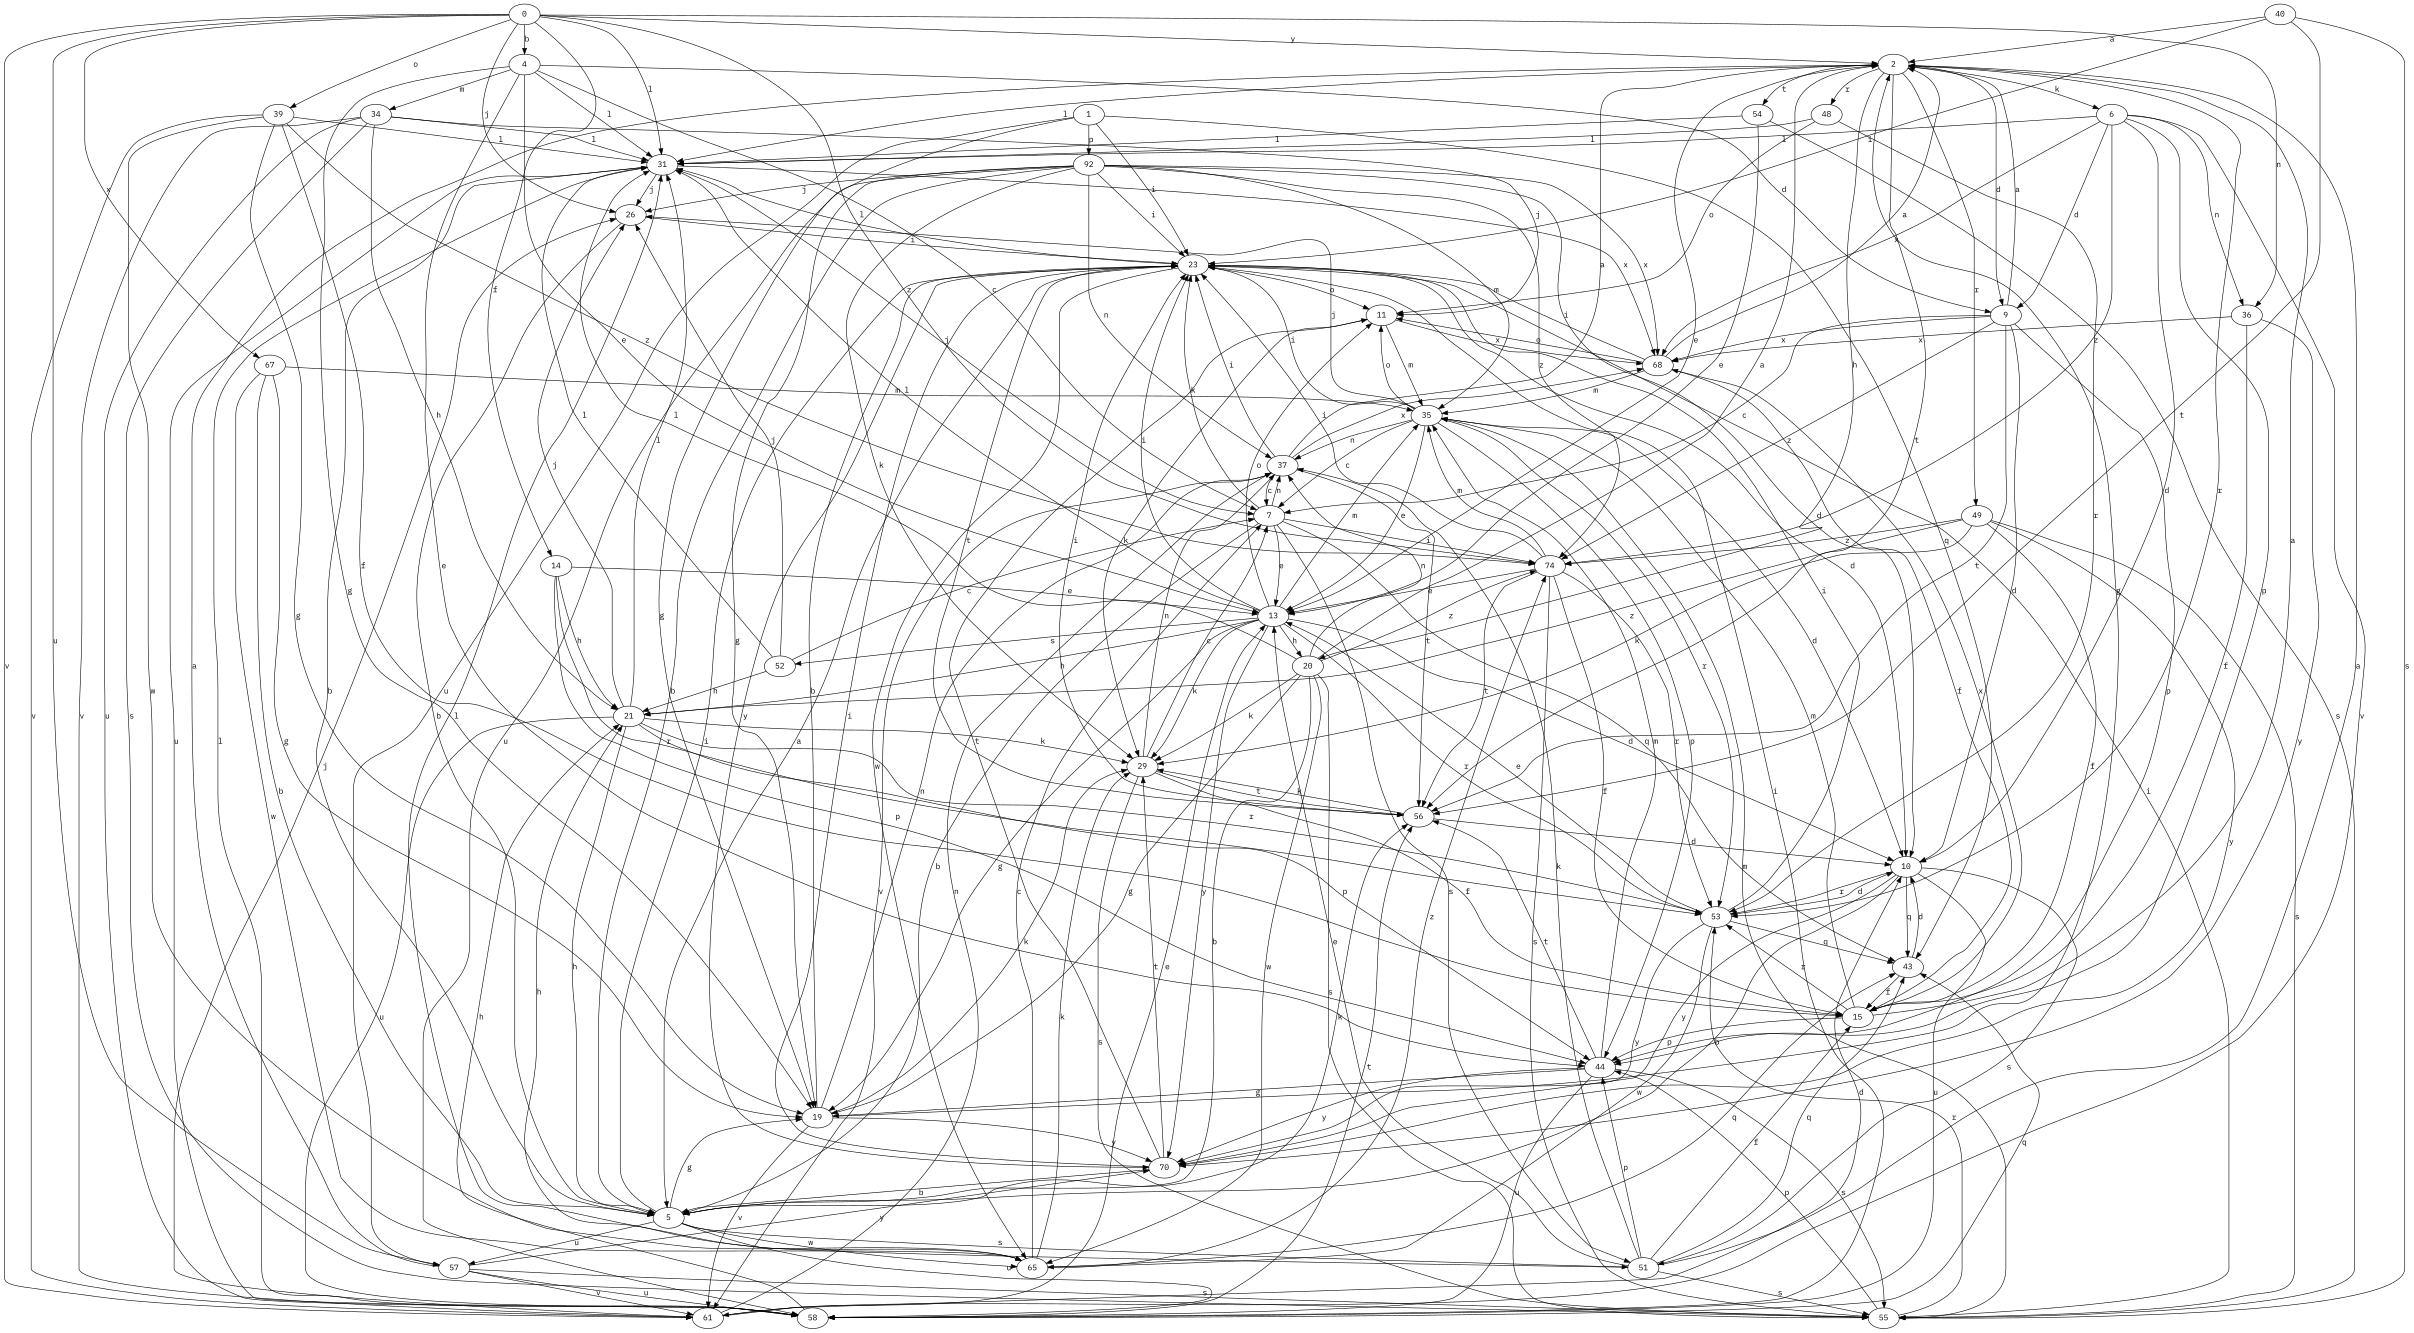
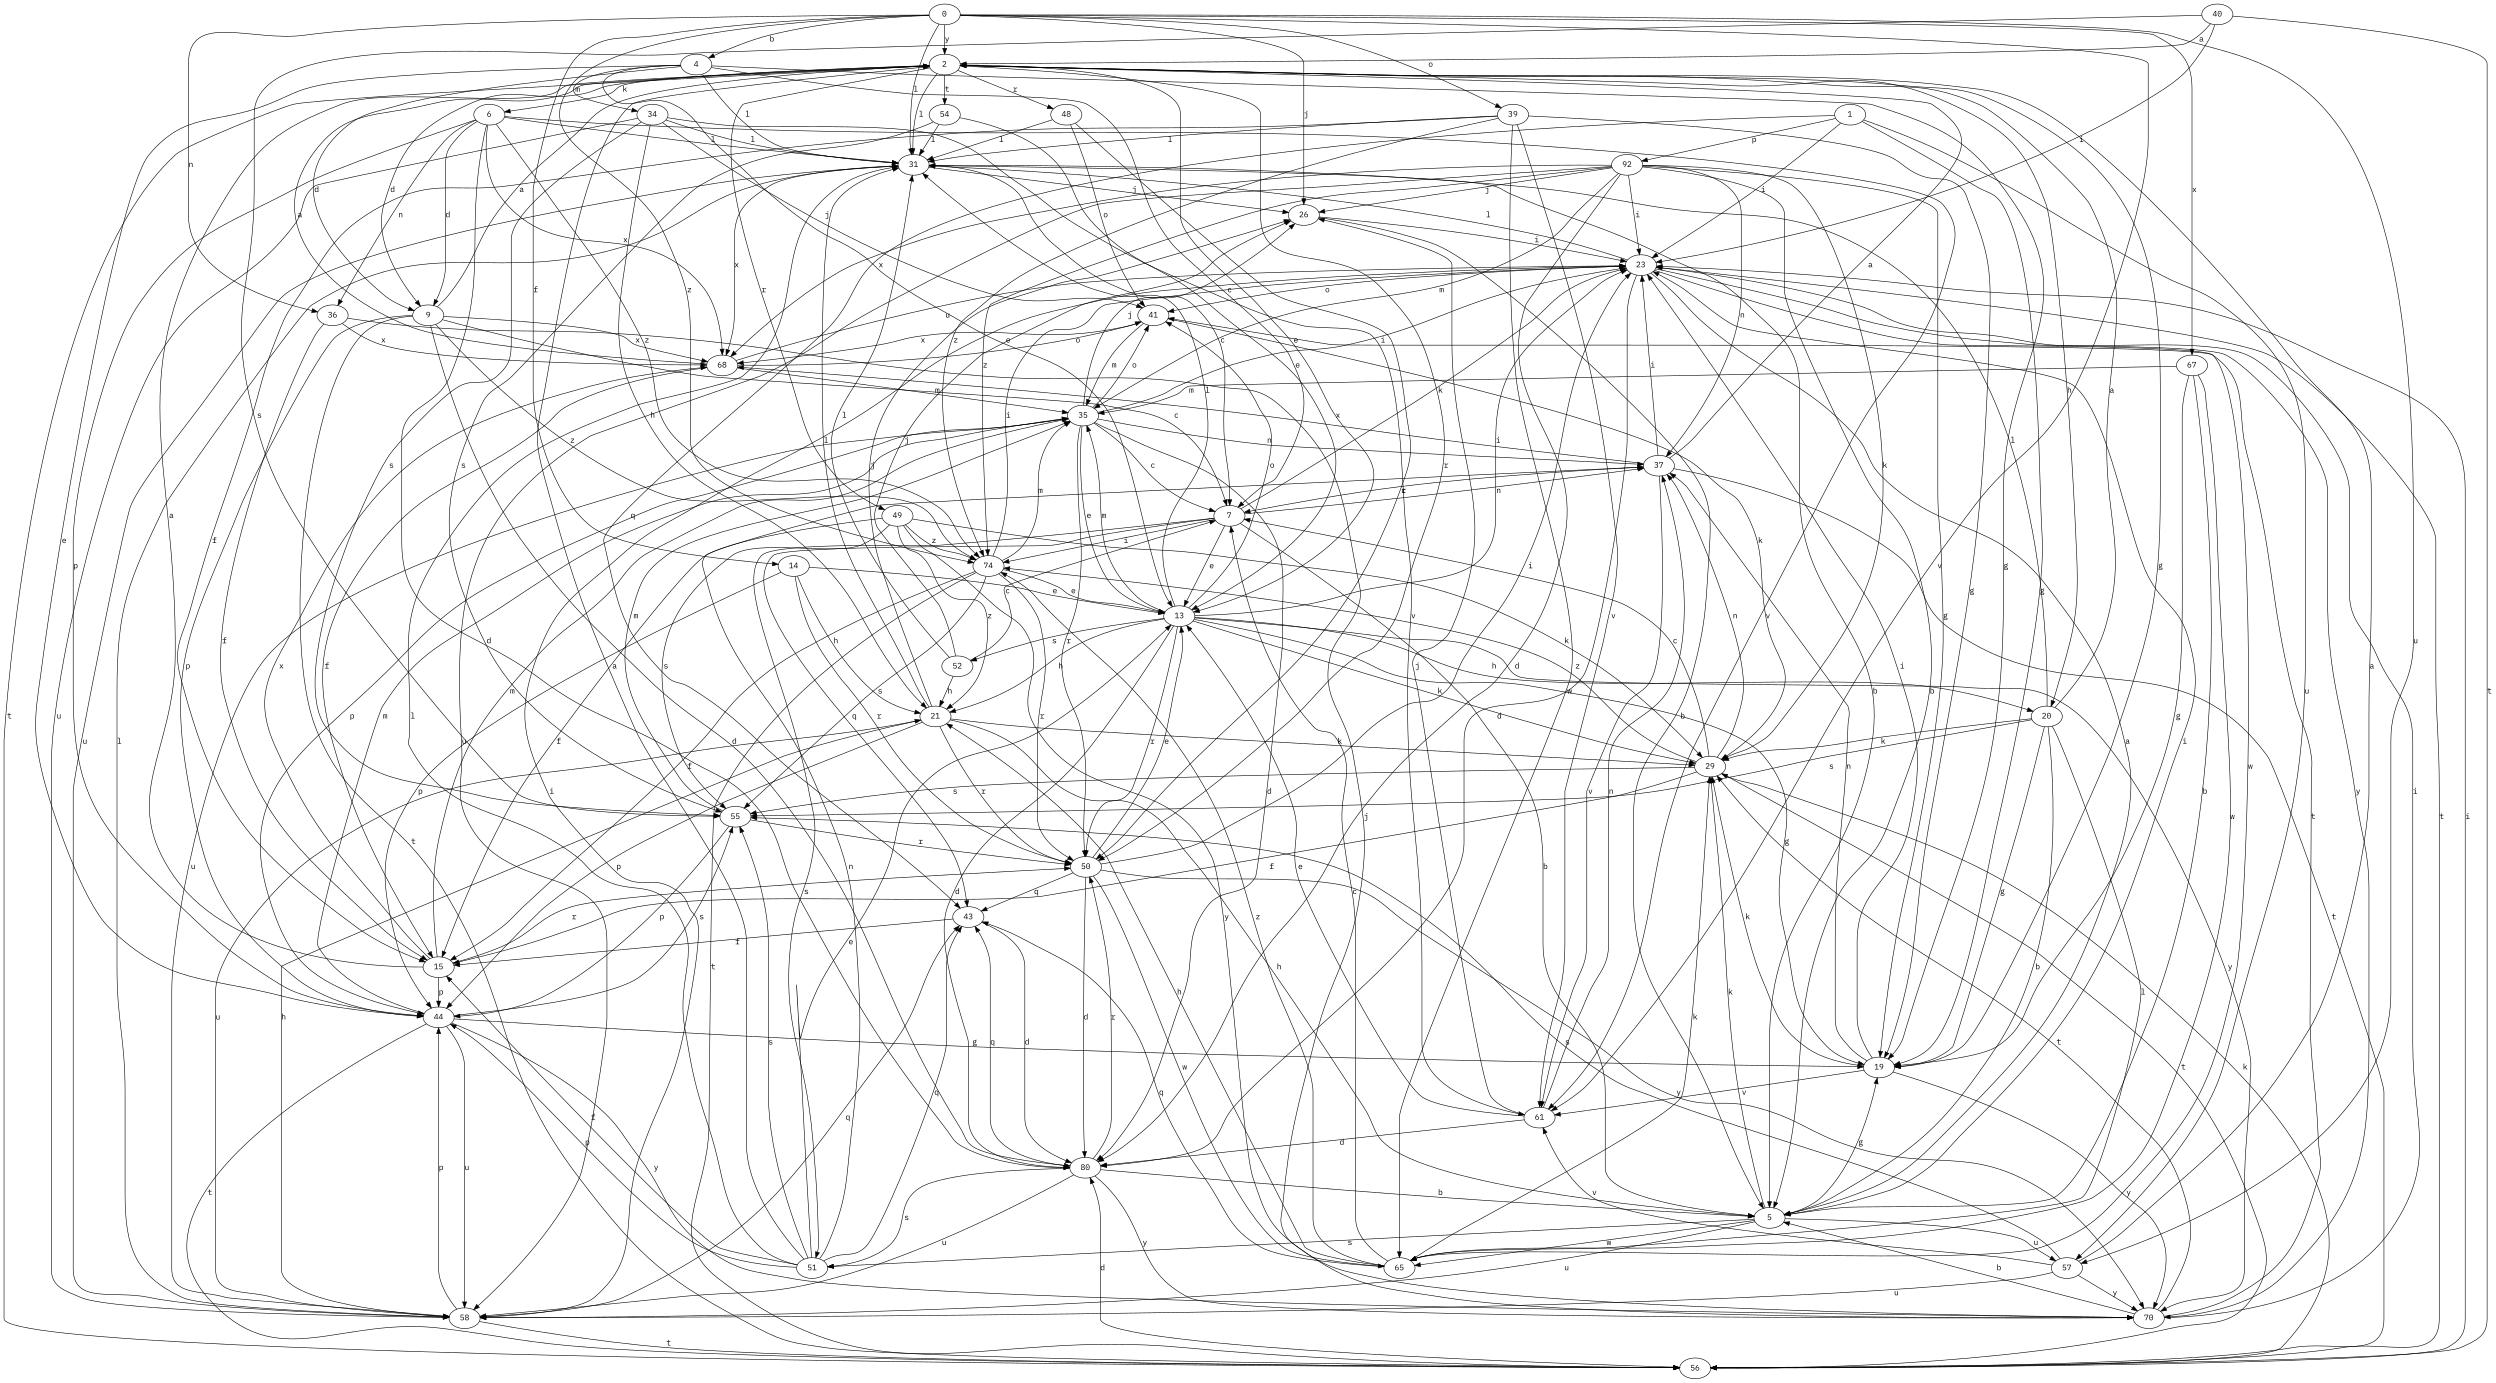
(1382, 315) -> (1153, 315)
(1566, 315) -> (948, 315)
(947, 340) -> (1223, 340)
(1417, 564) -> none
(1421, 620) -> (1389, 619)
(2069, 669) -> none
none -> (248, 685)
(813, 691) -> (1902, 666)
(2300, 742) -> (1366, 817)
(1559, 867) -> (851, 867)
(1906, 867) -> (1085, 1168)
(1716, 917) -> (1086, 867)
(1269, 967) -> (2143, 992)
(1956, 1025) -> (2033, 121)
none -> (439, 1174)
(1207, 1177) -> (1728, 997)
